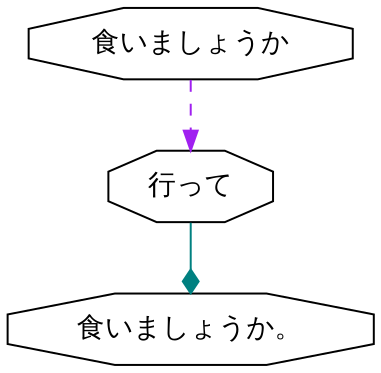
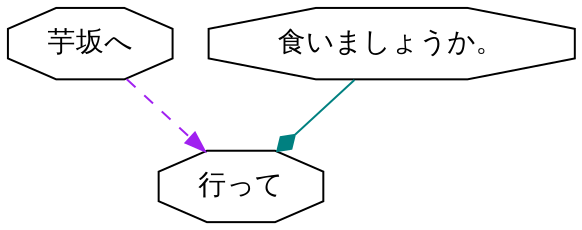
(191, 44) -> (90, 44)
(191, 246) -> (325, 107)
